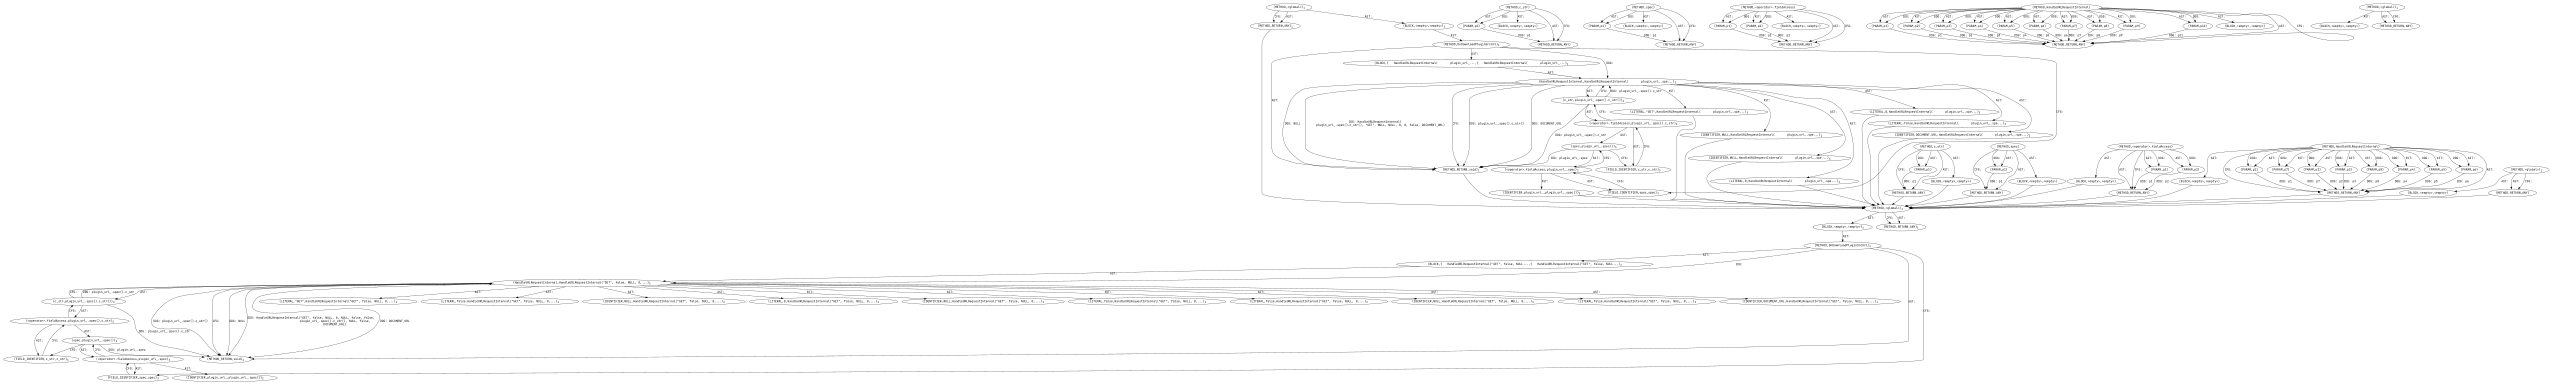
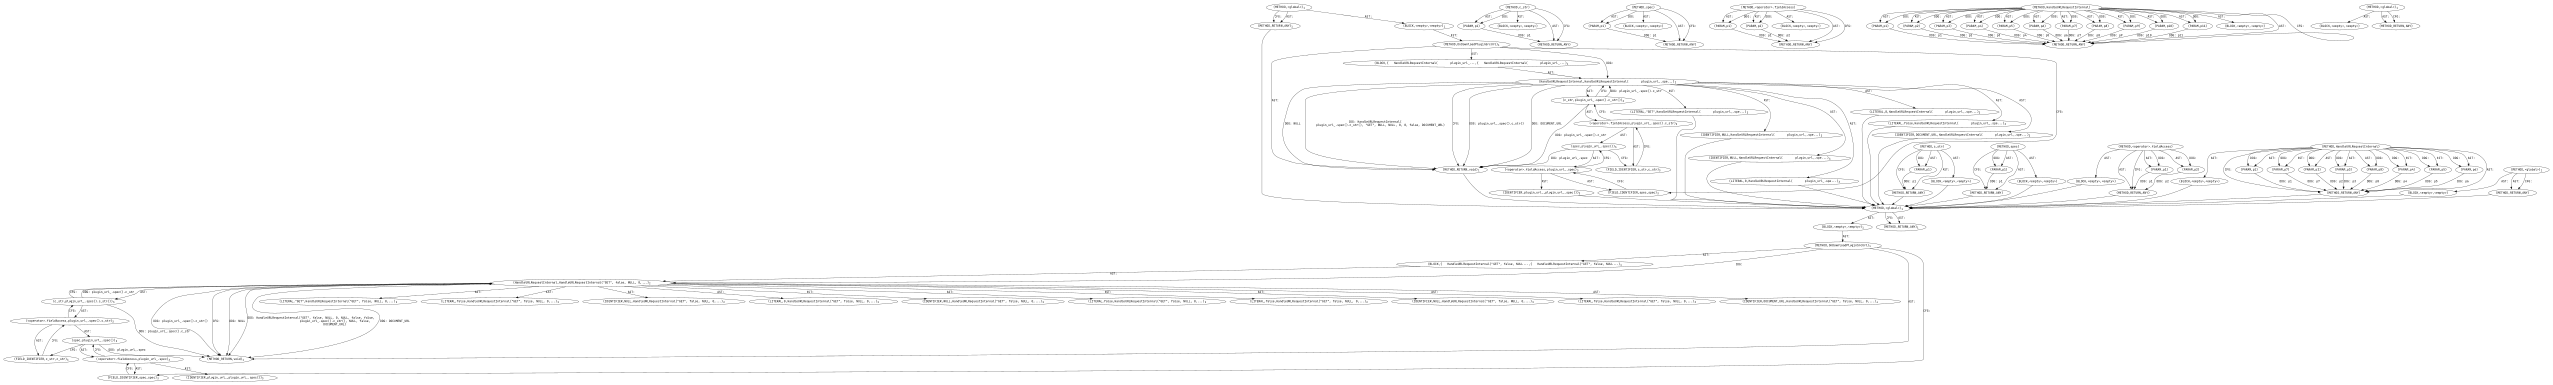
none -> (2164, 26)
